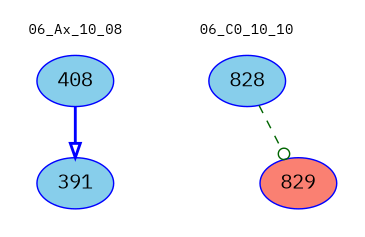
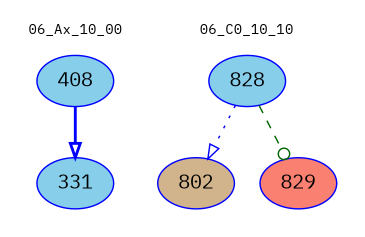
(76, 31) -> (76, 31)
(75, 183) -> (75, 183)
none -> (196, 183)
